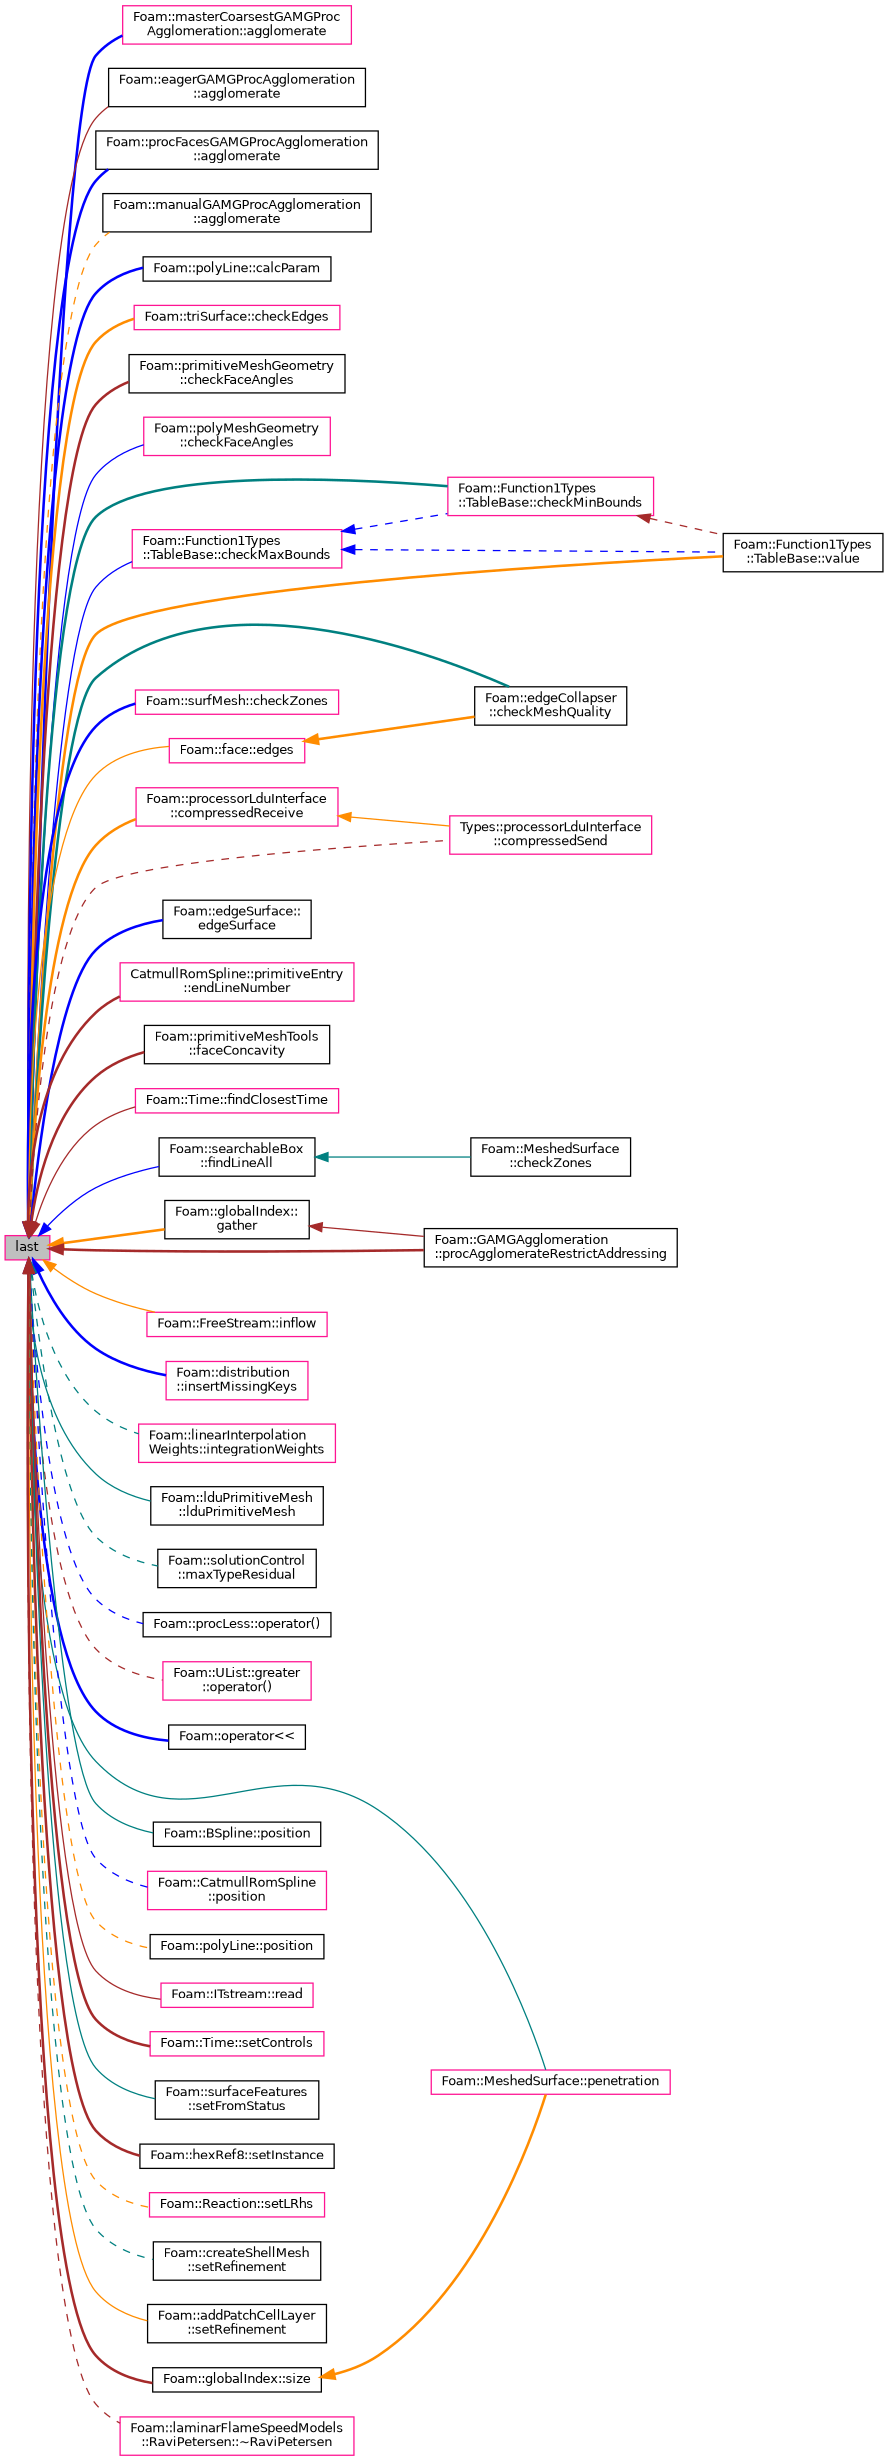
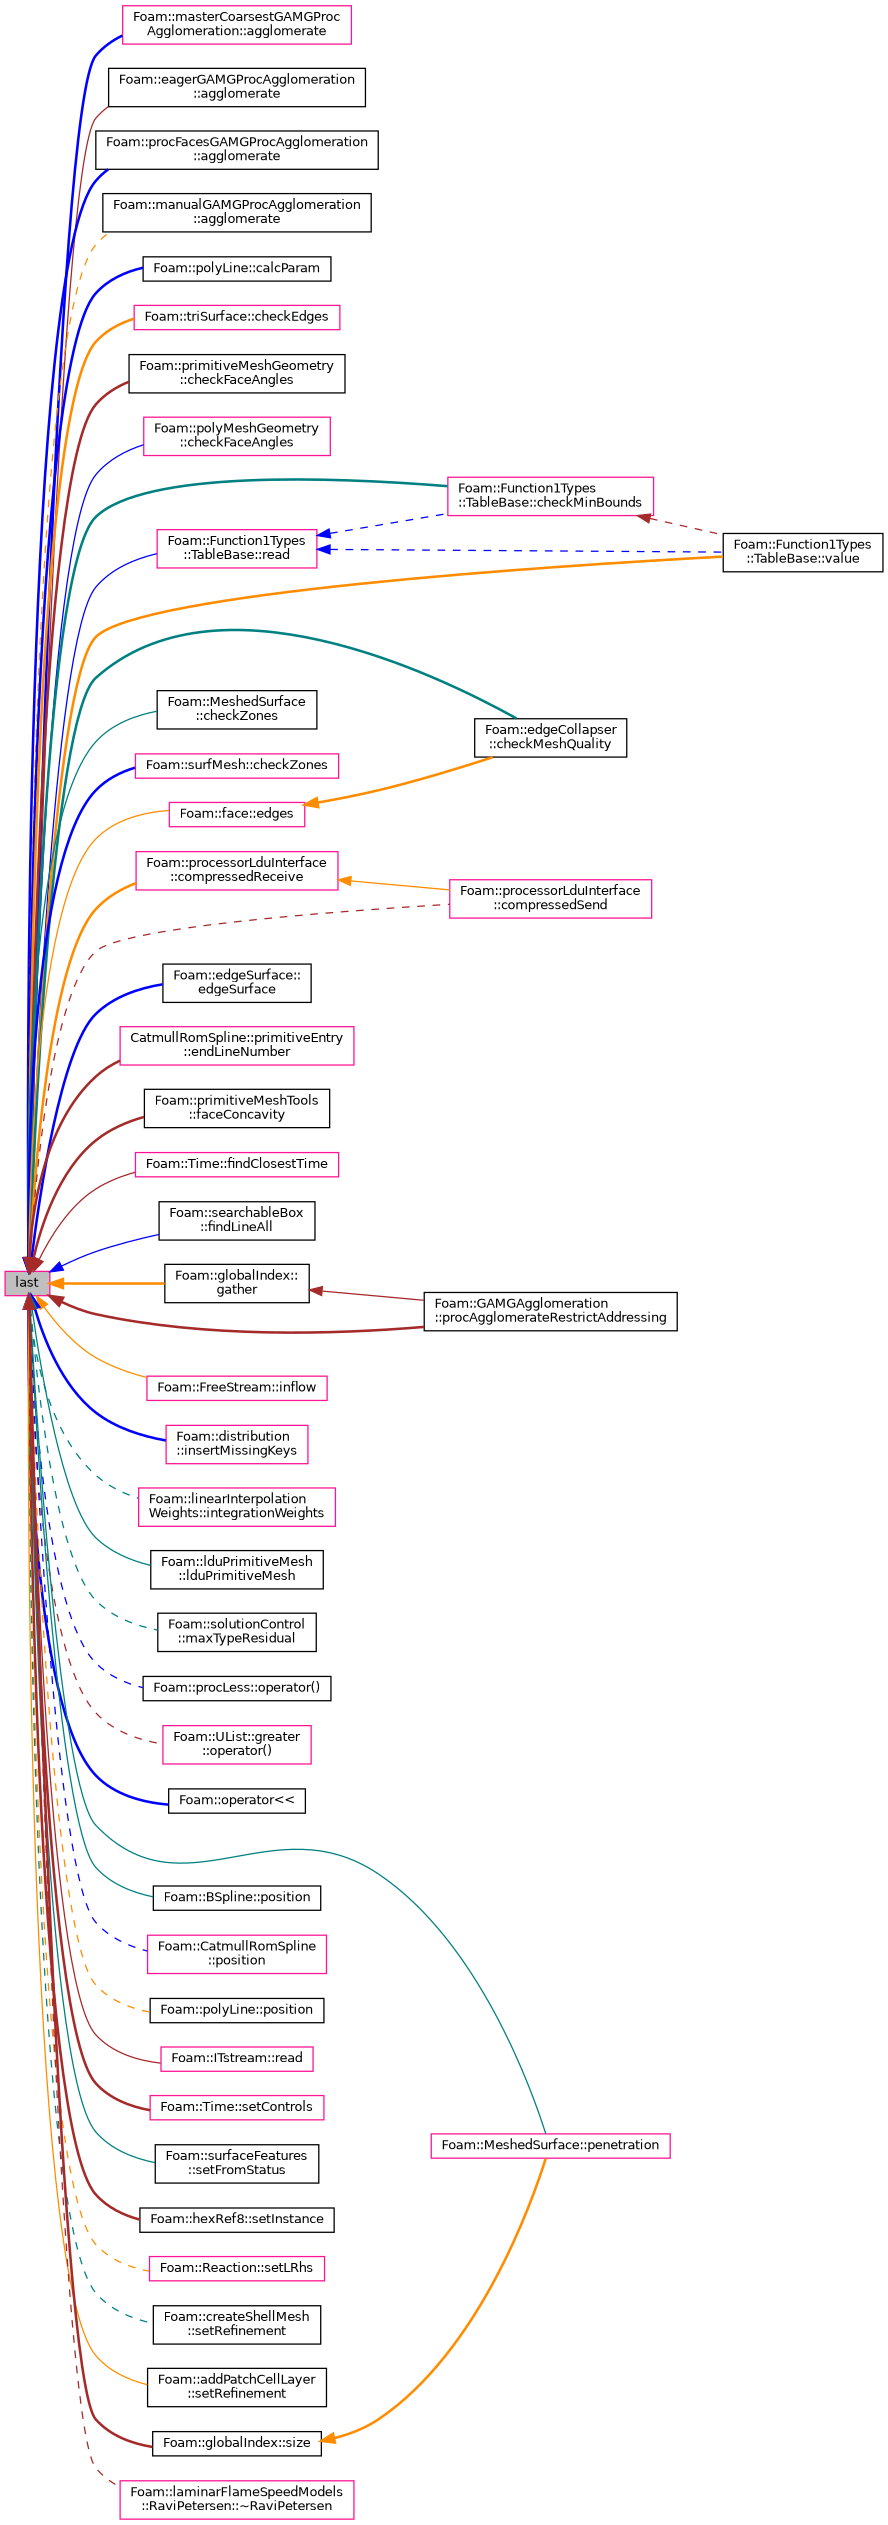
(237, 549) -> (237, 549)
(551, 835) -> (551, 899)
(399, 1157) -> (39, 960)
